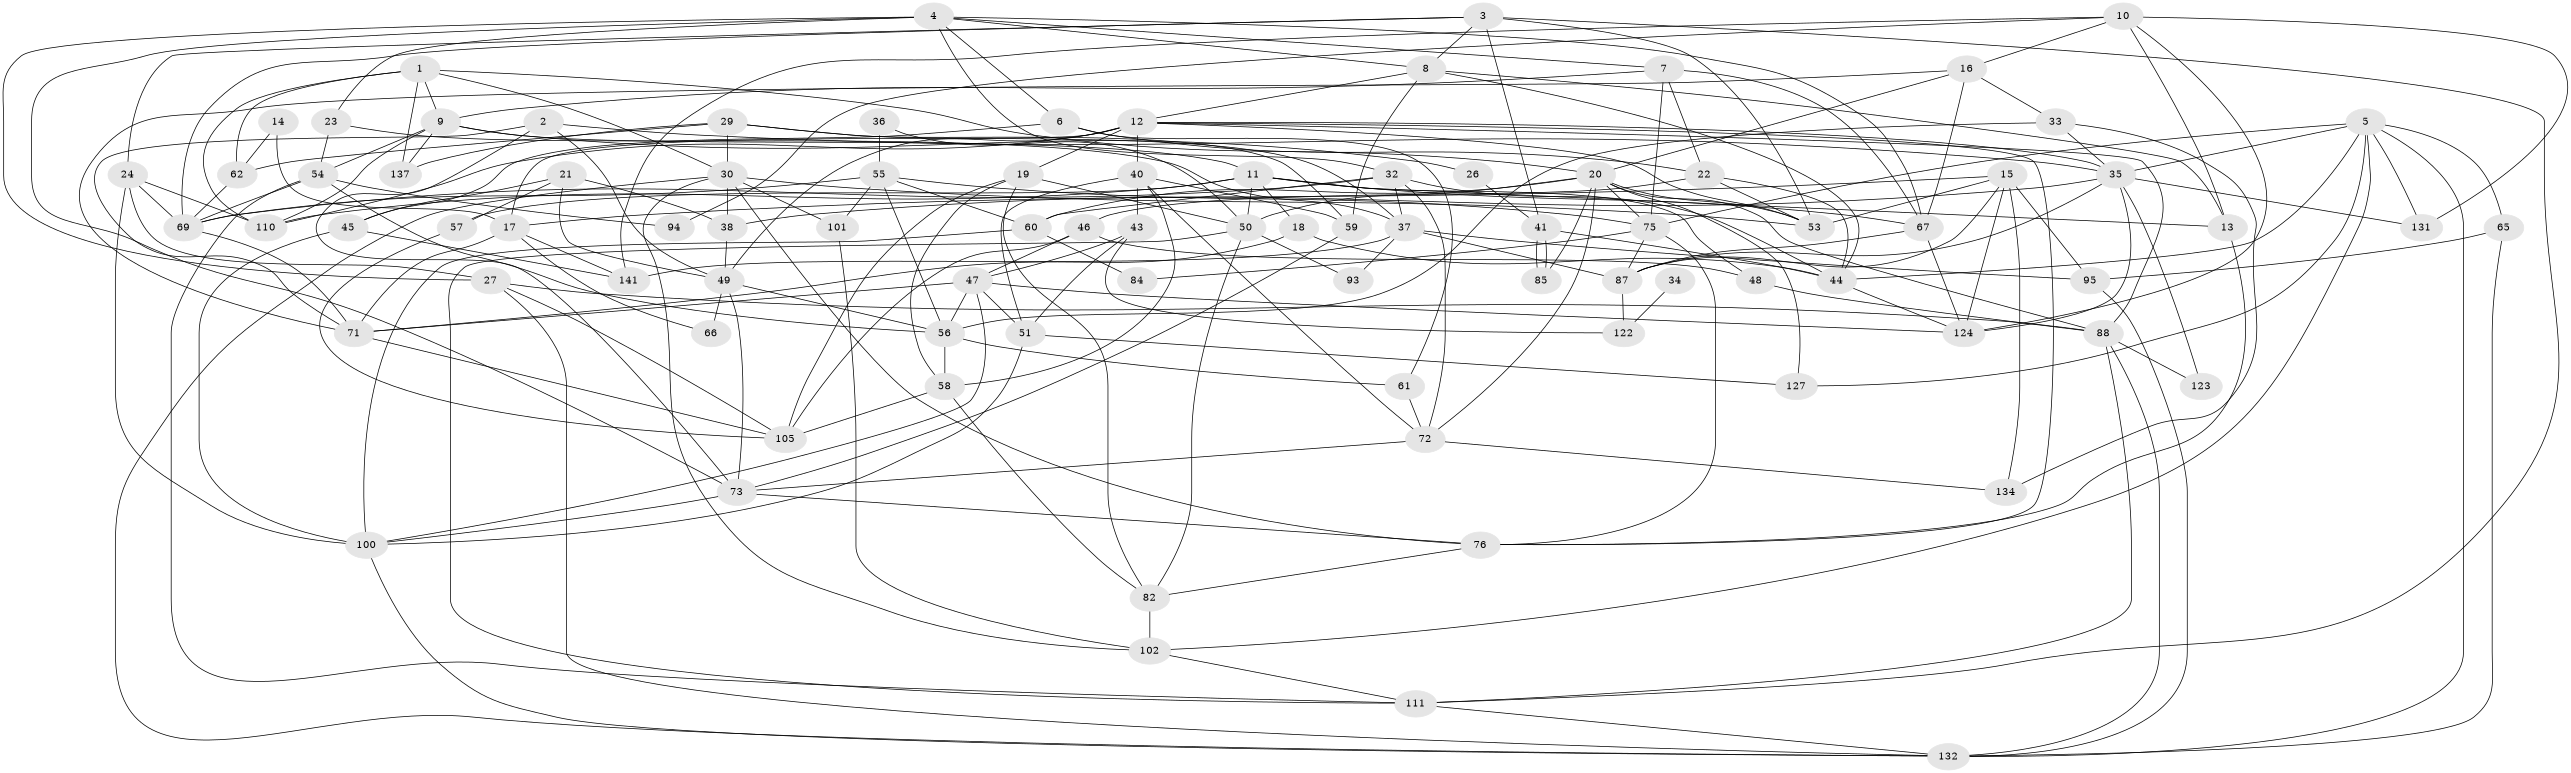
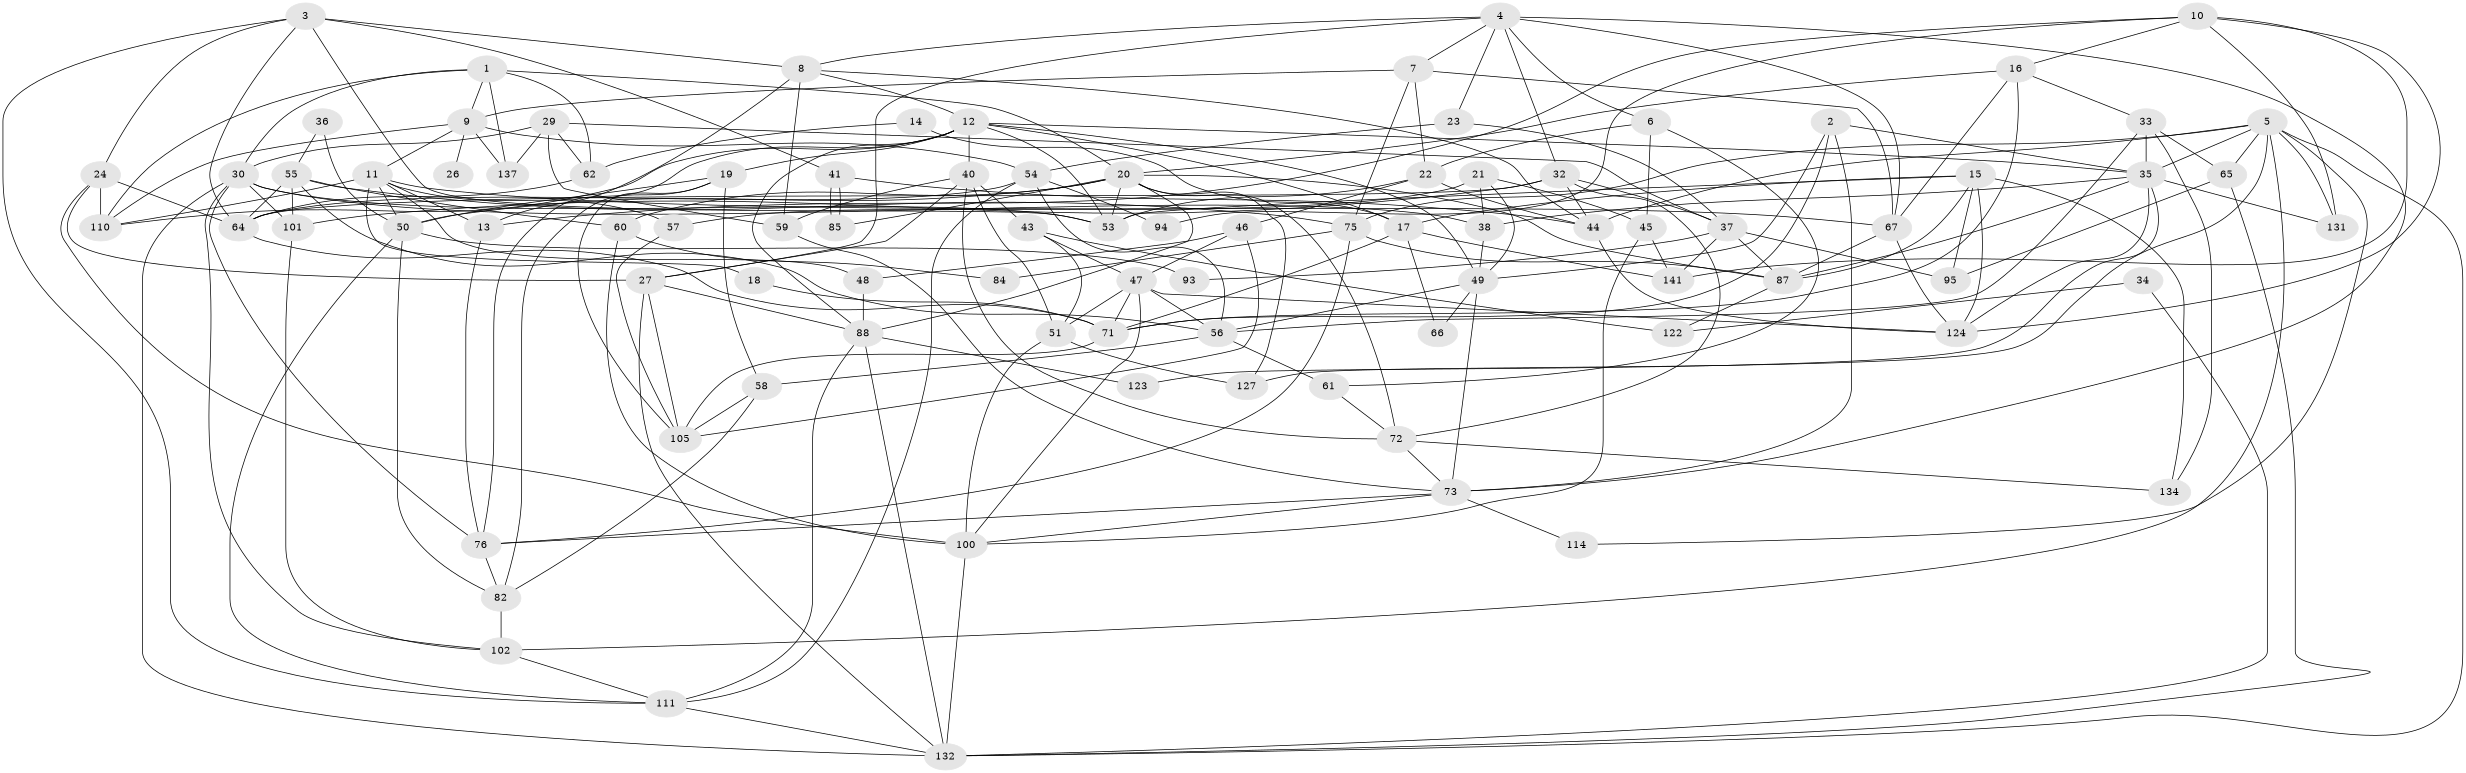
none -> (2187, 148)
(1507, 201) -> none
(1623, 201) -> (1534, 224)
(1128, 206) -> (928, 208)
(184, 228) -> (239, 228)
(1655, 258) -> none
(1125, 333) -> (874, 243)
none -> (1577, 545)
(2187, 593) -> (1817, 719)
